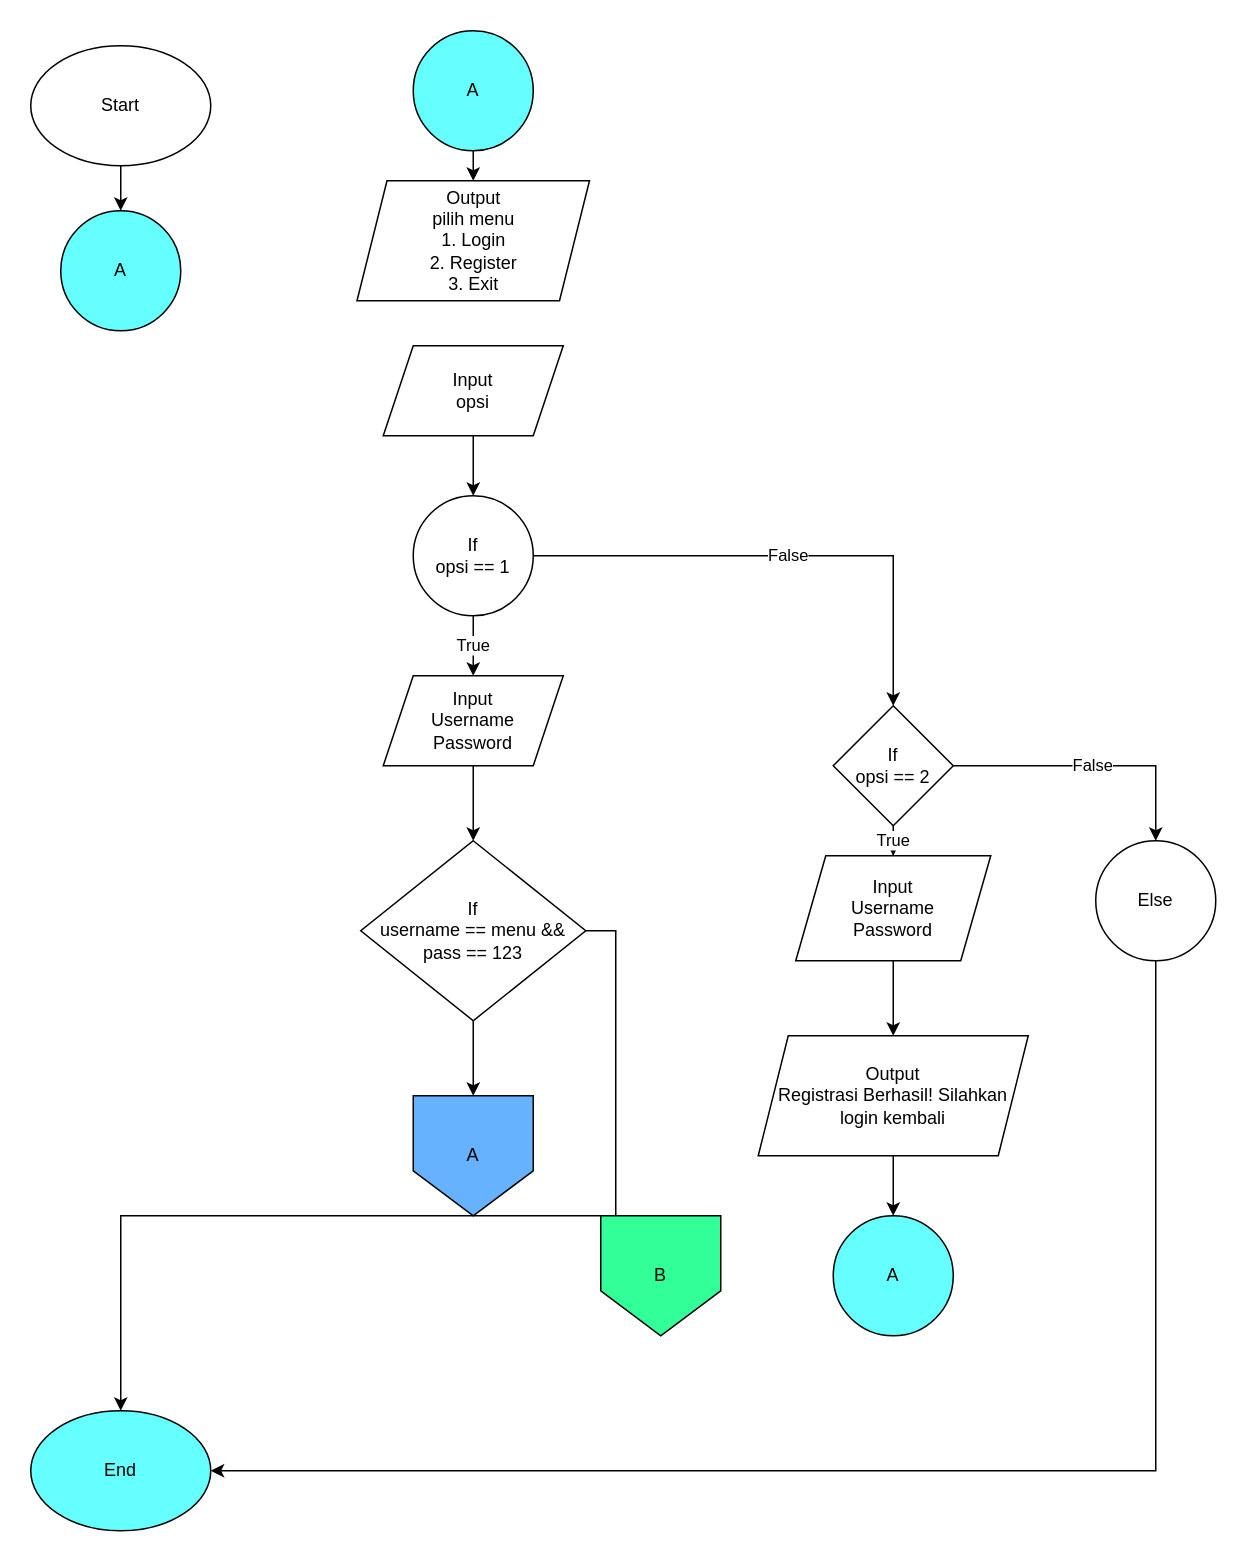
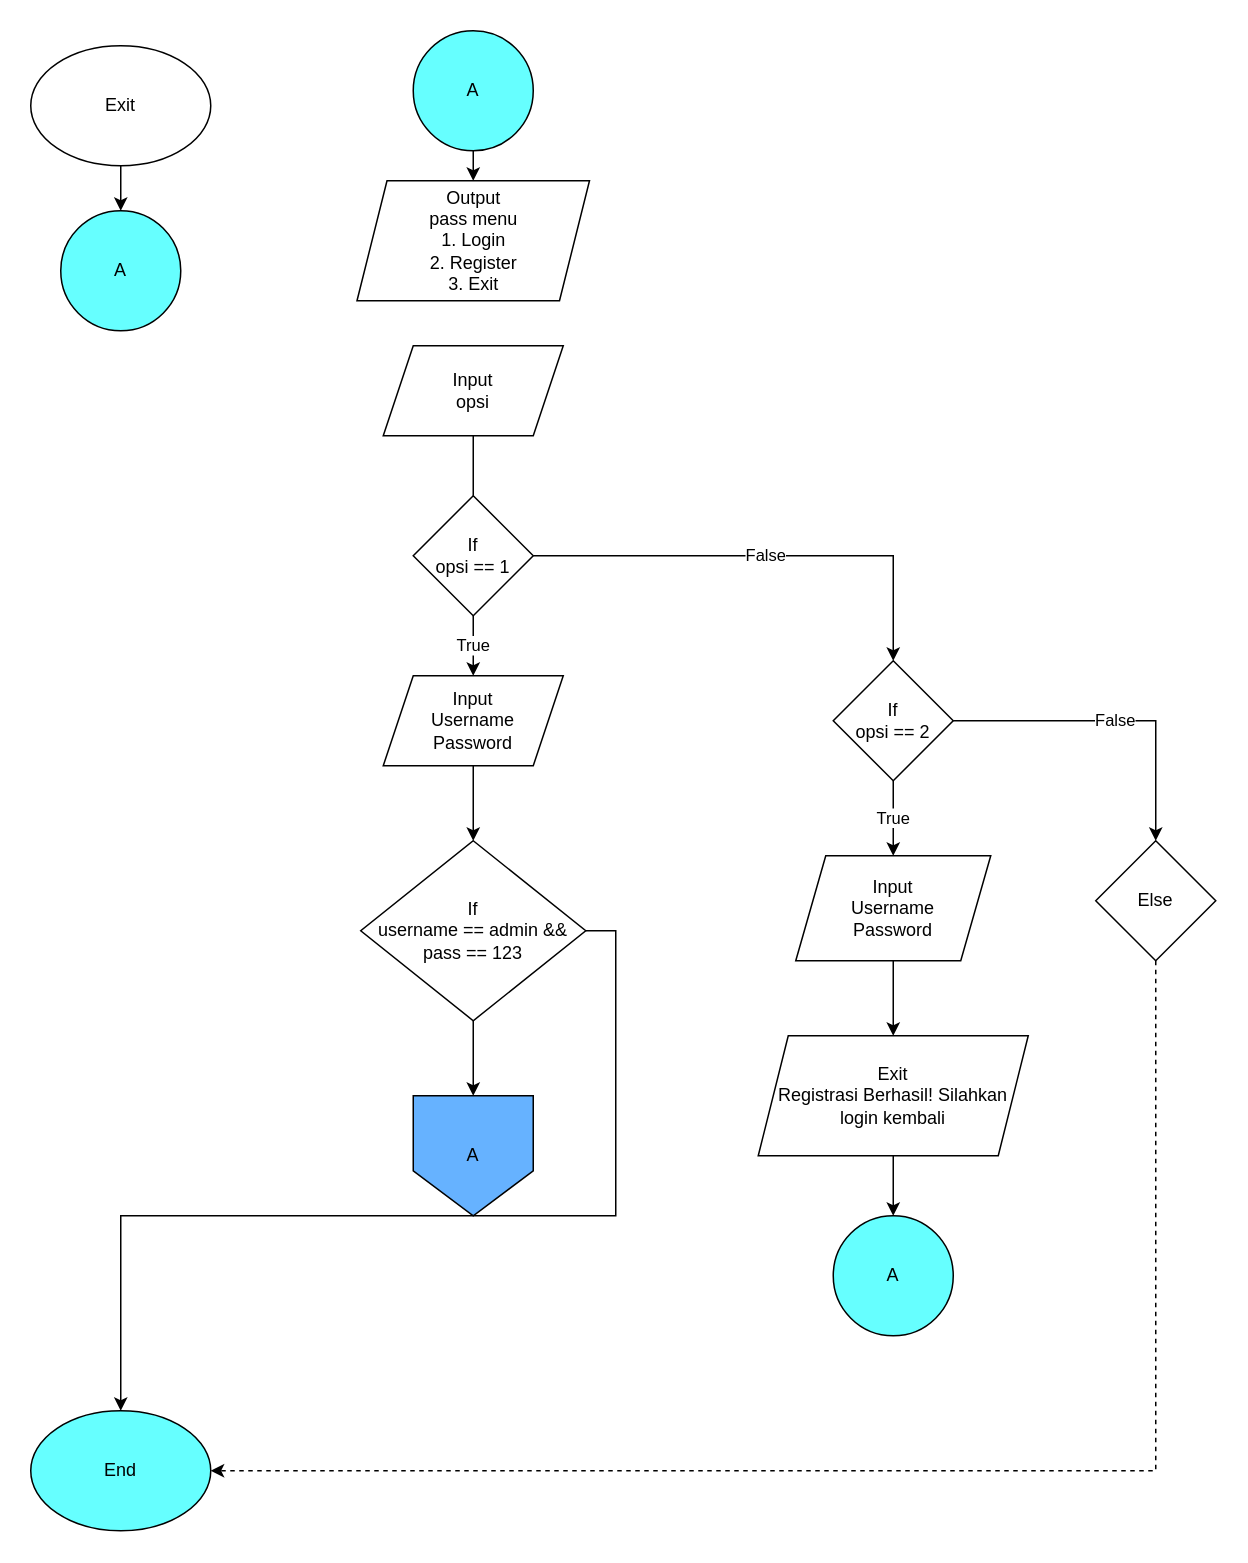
(121, 106) -> (121, 106)
(474, 241) -> (474, 241)
(473, 484) -> (473, 489)
(473, 556) -> (473, 556)
(893, 766) -> (893, 721)
(1156, 901) -> (1156, 901)
(473, 931) -> (473, 931)
(893, 1096) -> (893, 1096)
(661, 1276) -> none
(946, 1471) -> (946, 1471)
